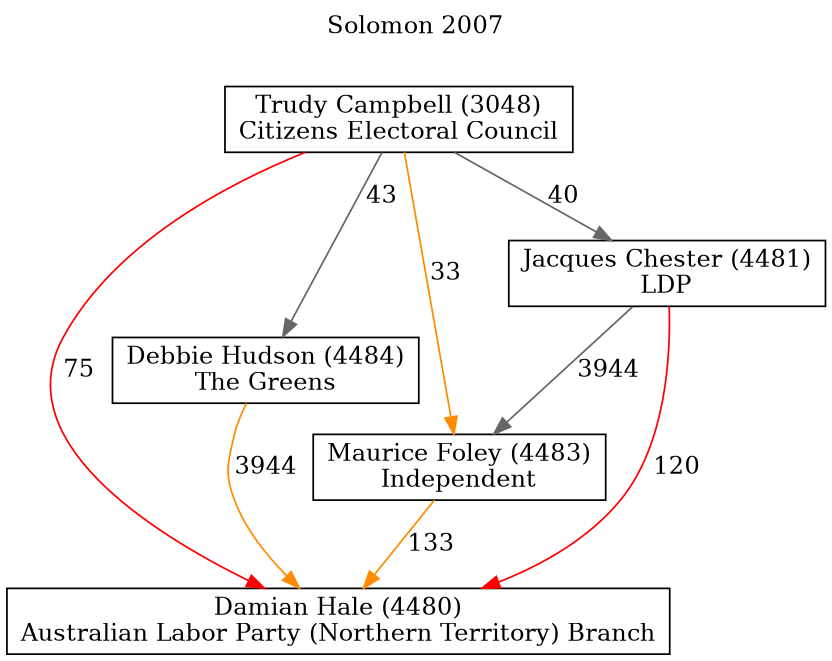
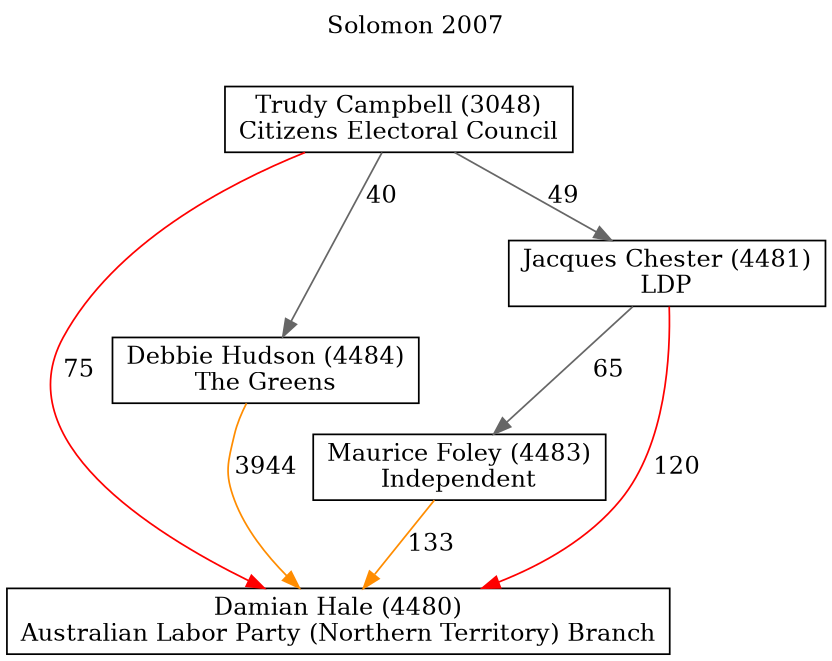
(382, 196) -> (382, 196)
(564, 196) -> (564, 196)
(428, 285) -> none
(609, 370) -> (609, 370)
